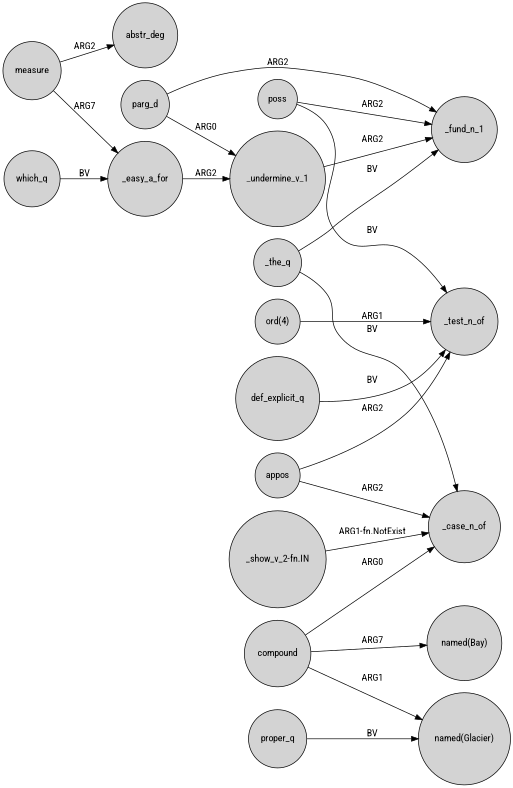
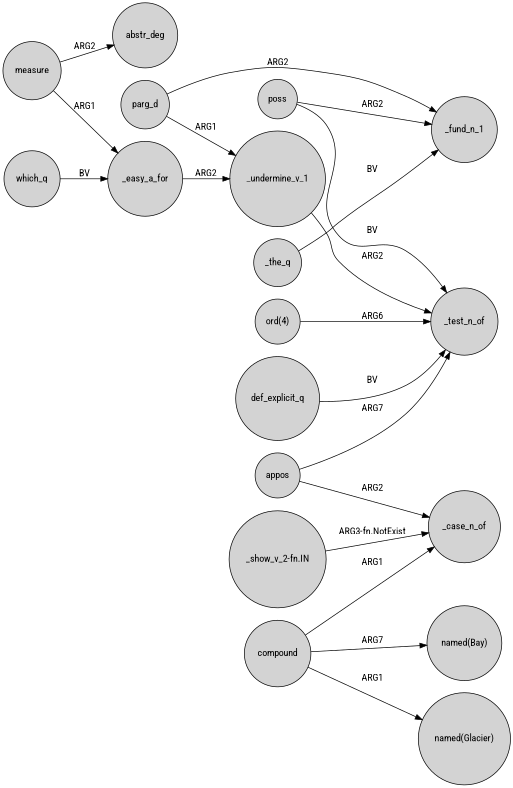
(85, 106) -> (85, 106)
(206, 127) -> (206, 127)
(375, 153) -> (355, 276)
(372, 316) -> (372, 316)
(392, 363) -> none
(372, 409) -> (372, 409)
(372, 532) -> (372, 532)
(372, 562) -> (372, 562)
(278, 739) -> none
